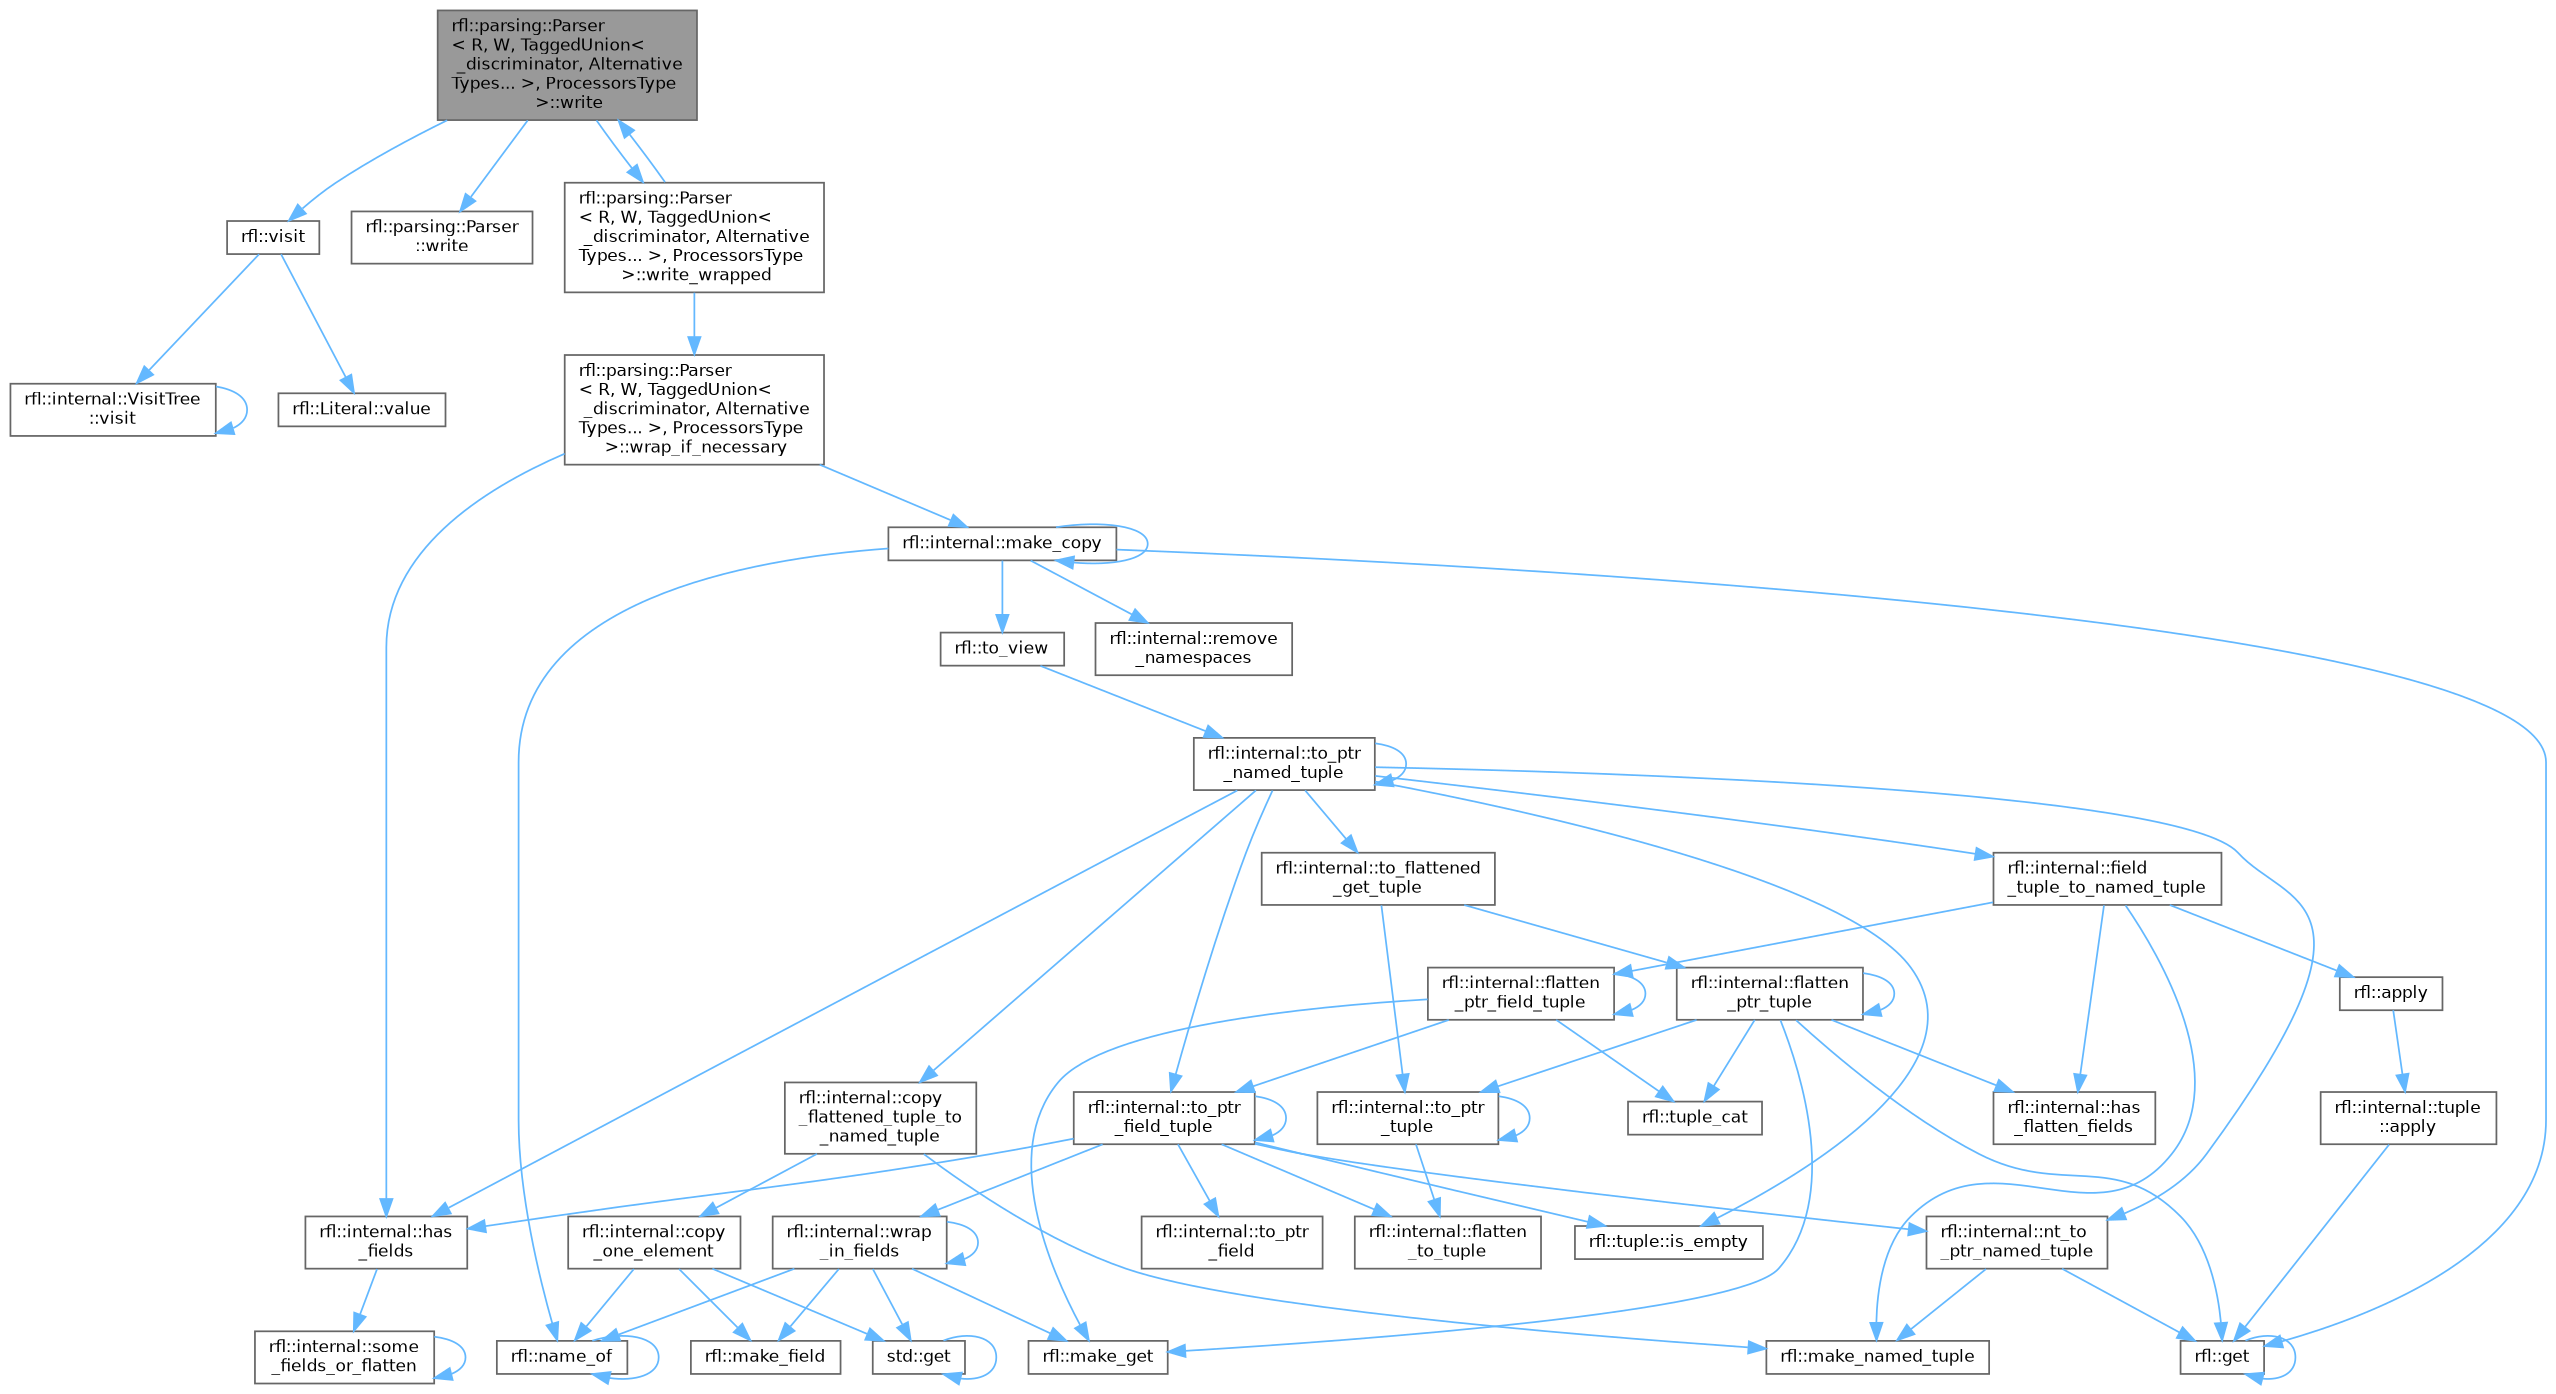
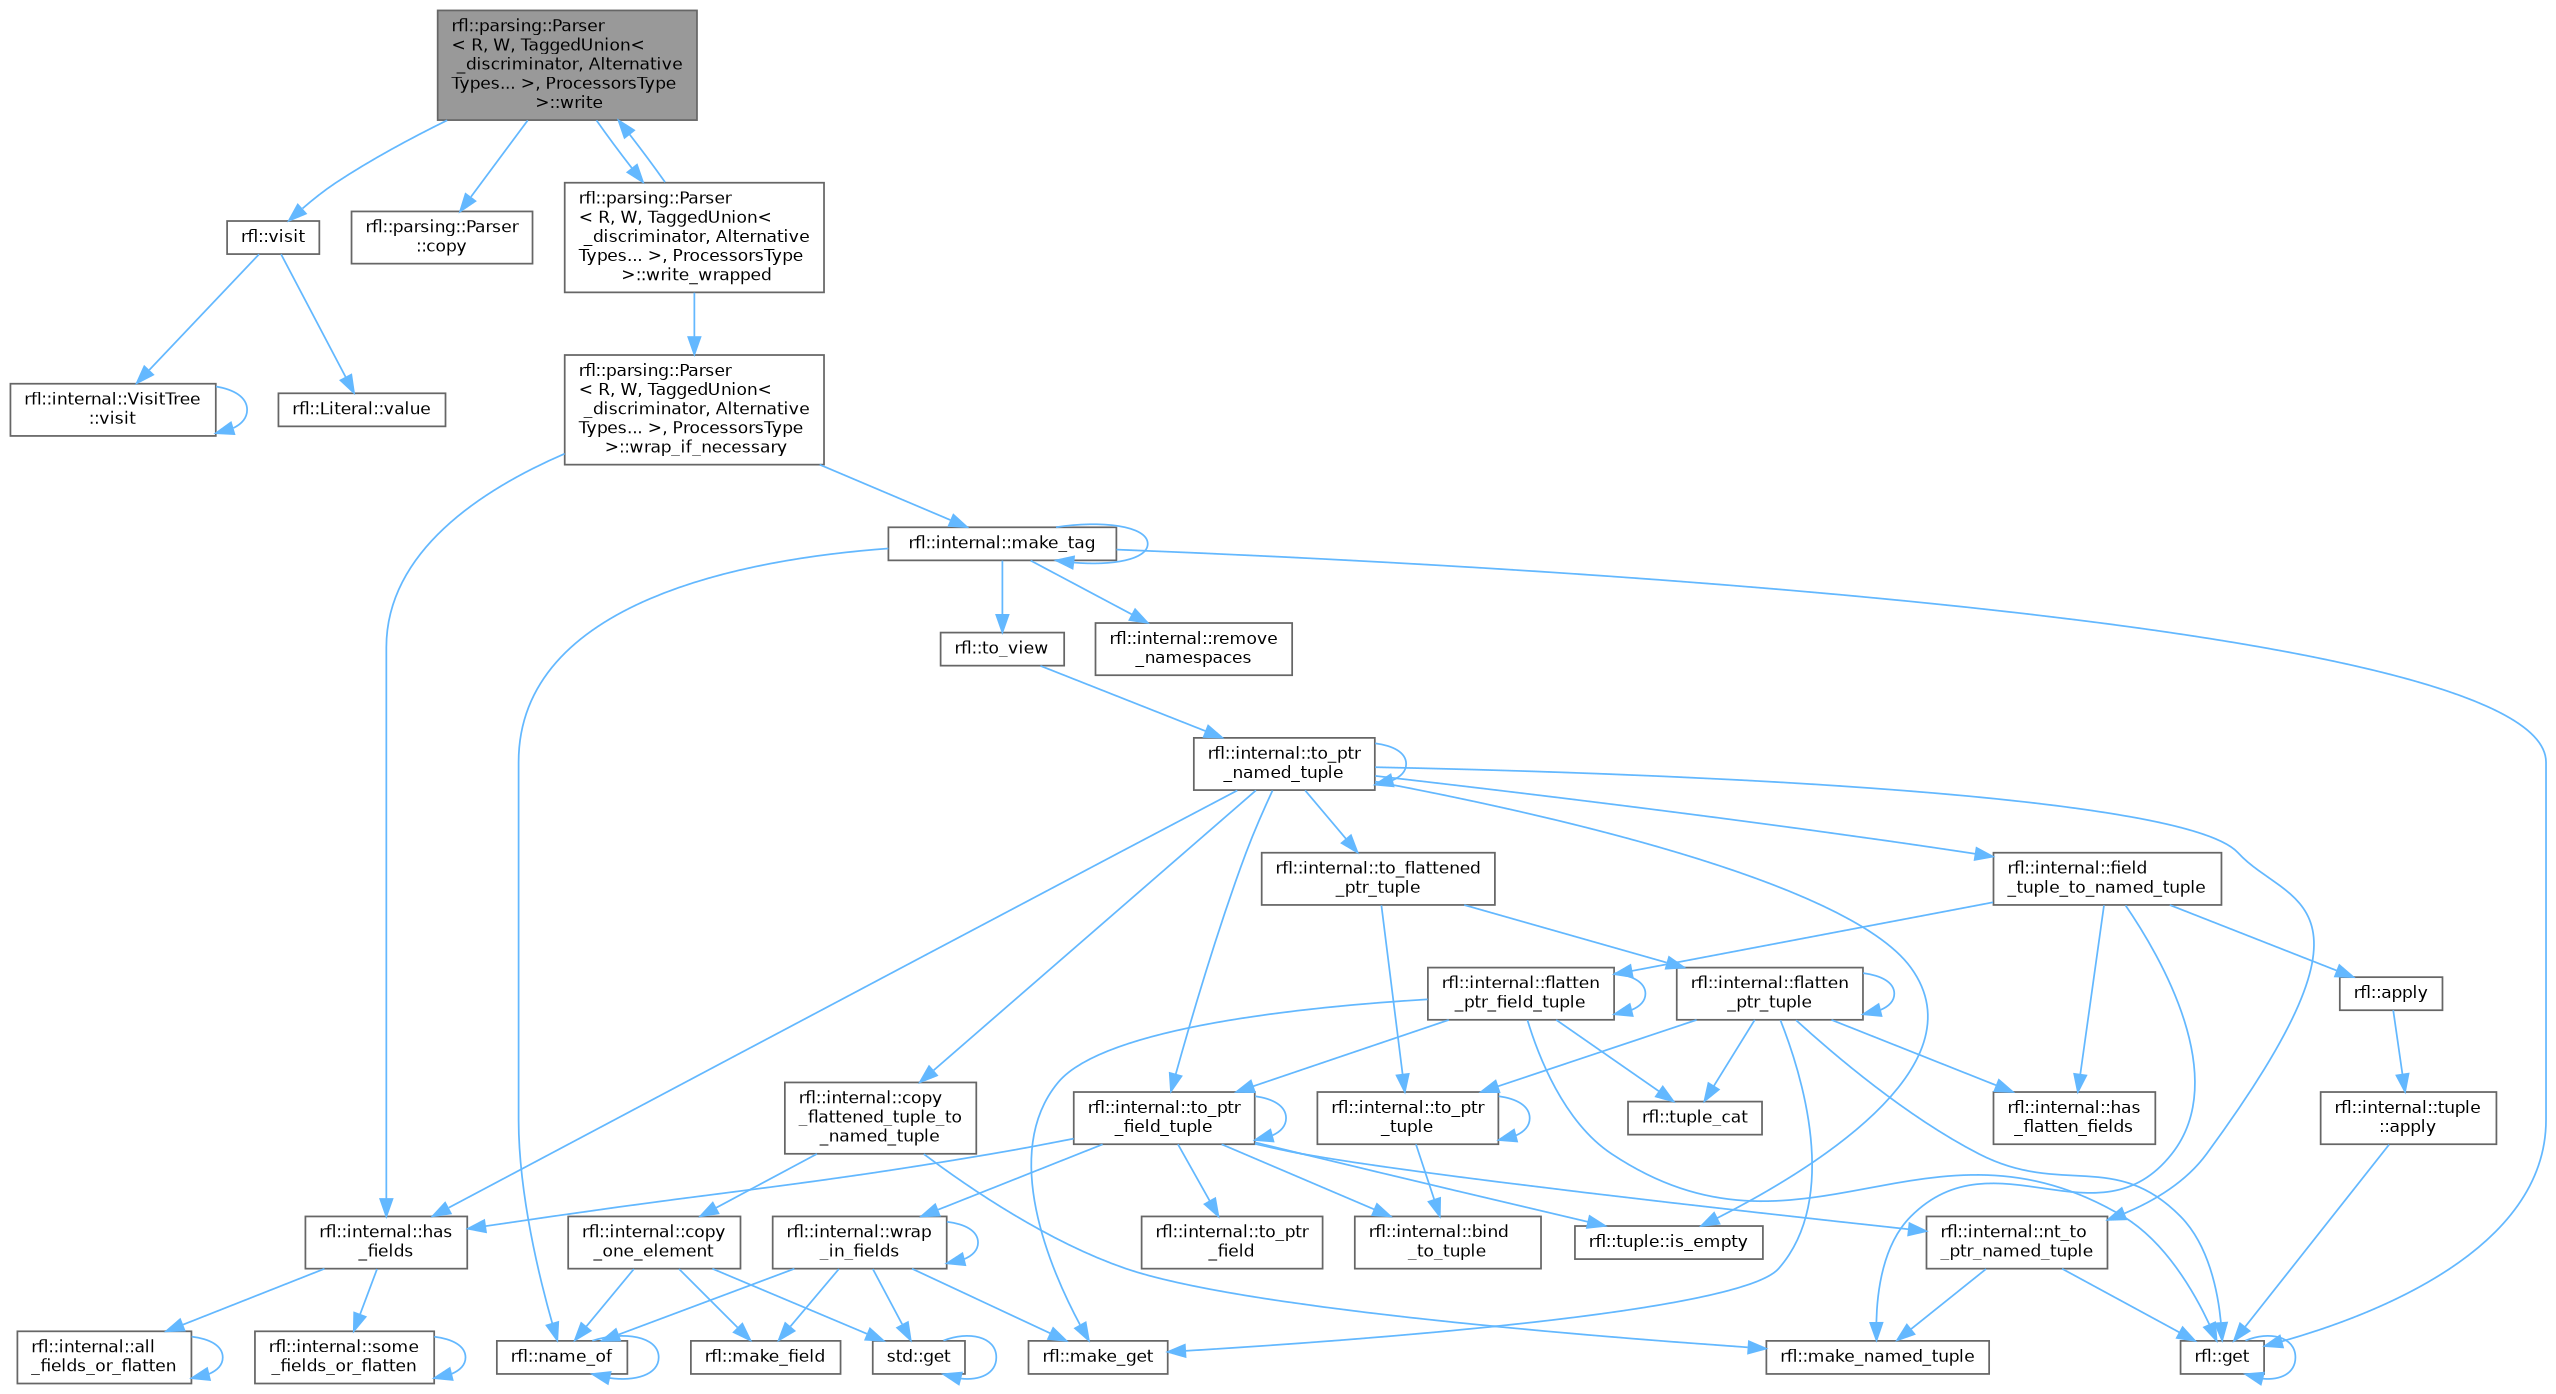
(442, 238) -> (442, 238)
(1002, 544) -> (1002, 544)
(1378, 879) -> (1378, 879)
none -> (1856, 1190)
(1448, 1243) -> (1448, 1243)
none -> (104, 1357)
